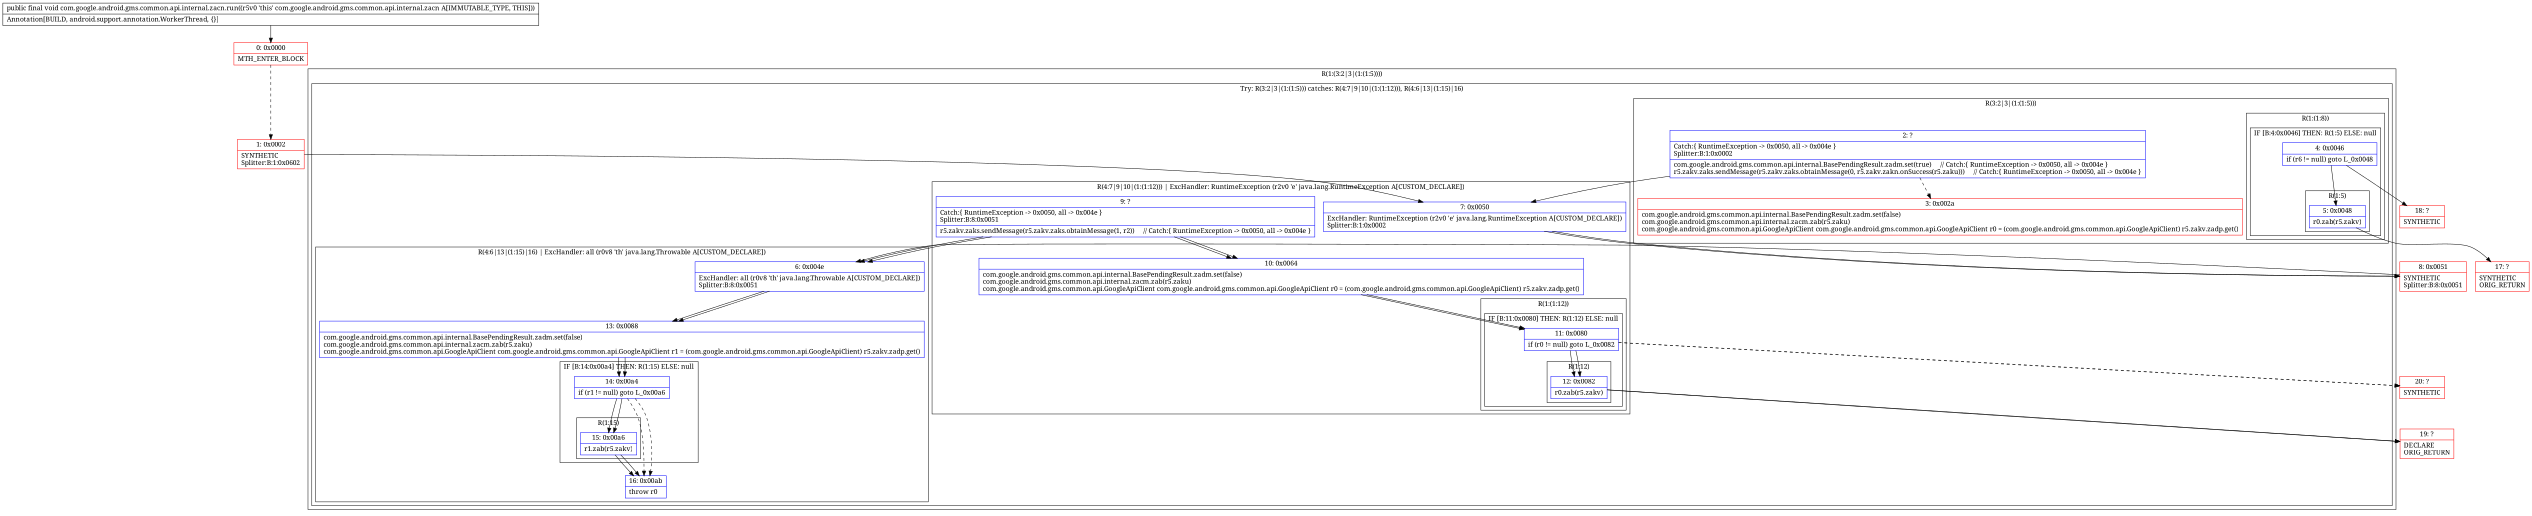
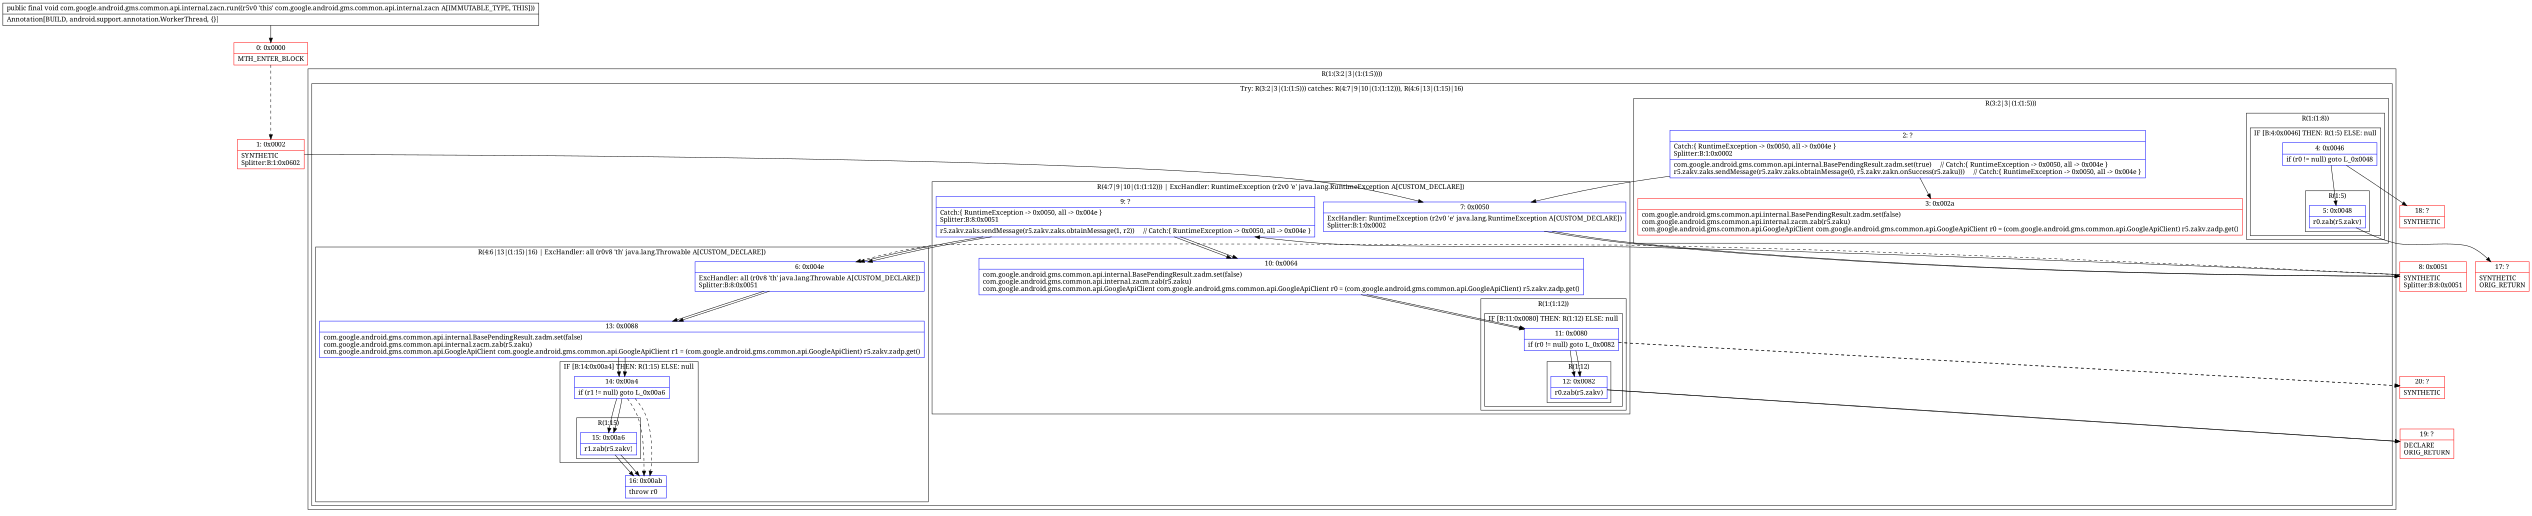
(2330, 160) -> (2330, 160)
(1924, 186) -> (1924, 186)
(1591, 245) -> (1283, 244)
none -> (1830, 253)
